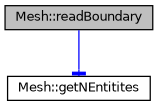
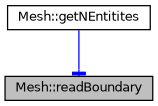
(79, 50) -> (79, 50)
